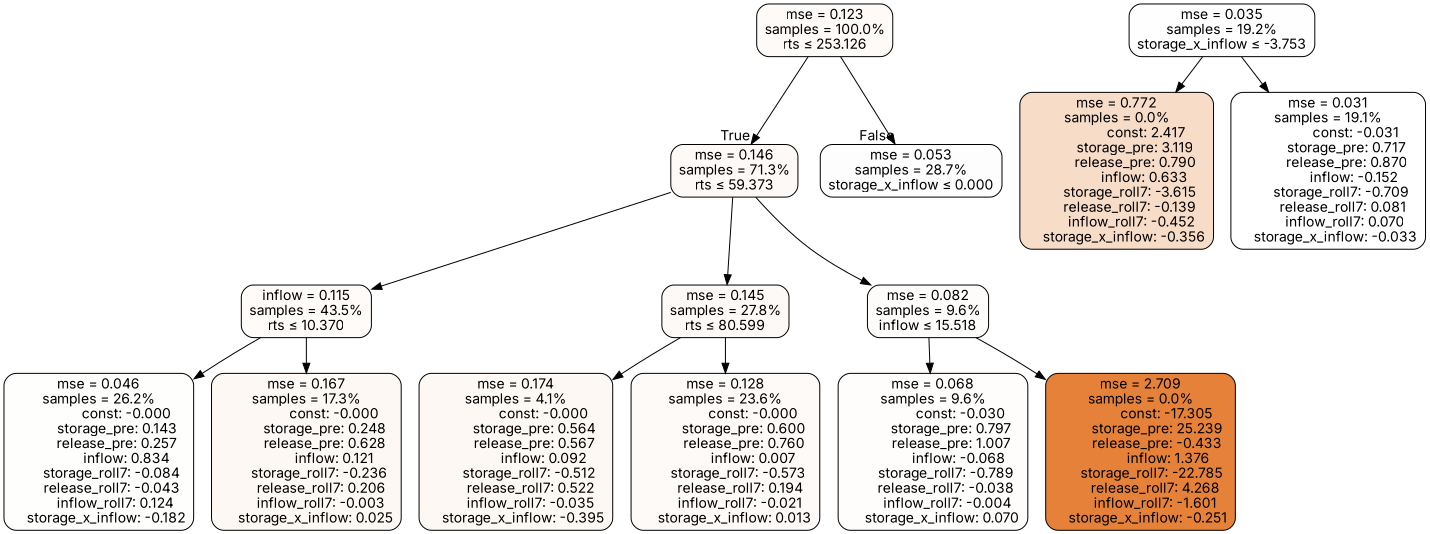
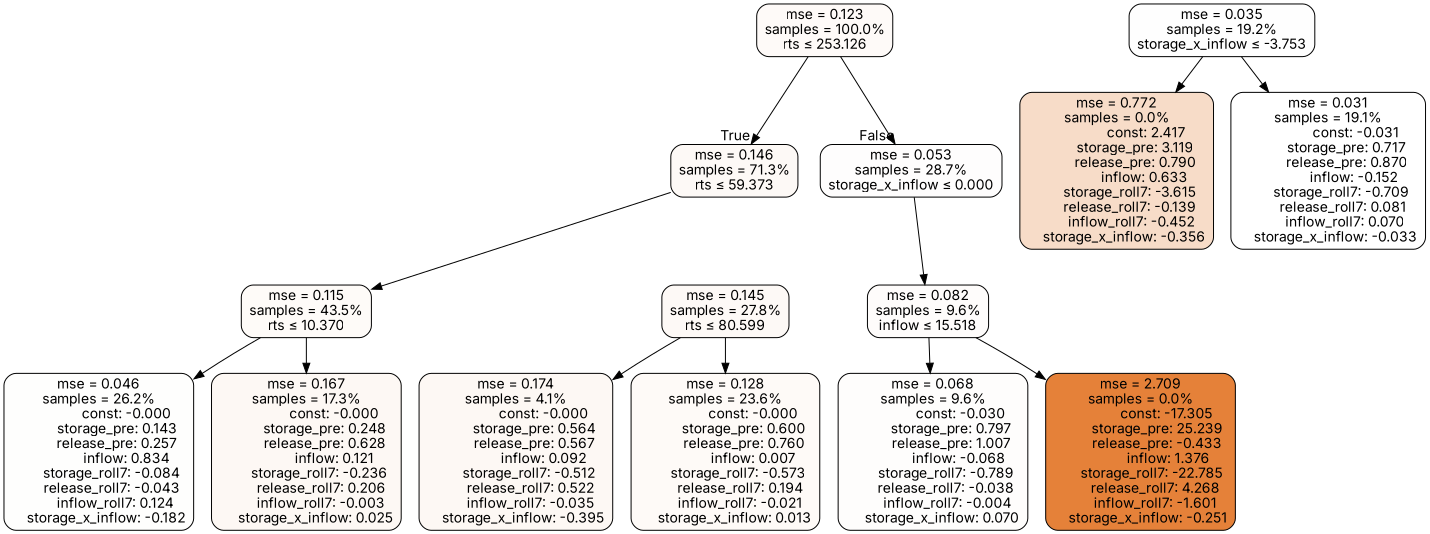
(730, 236) -> none
(804, 244) -> (919, 236)
(306, 311) -> (306, 311)
